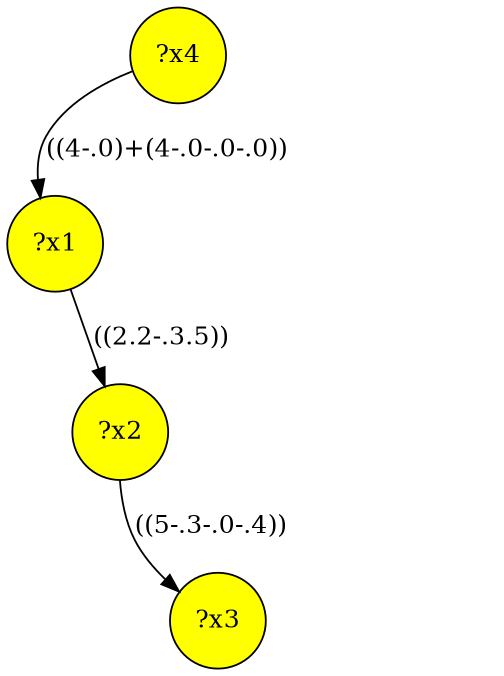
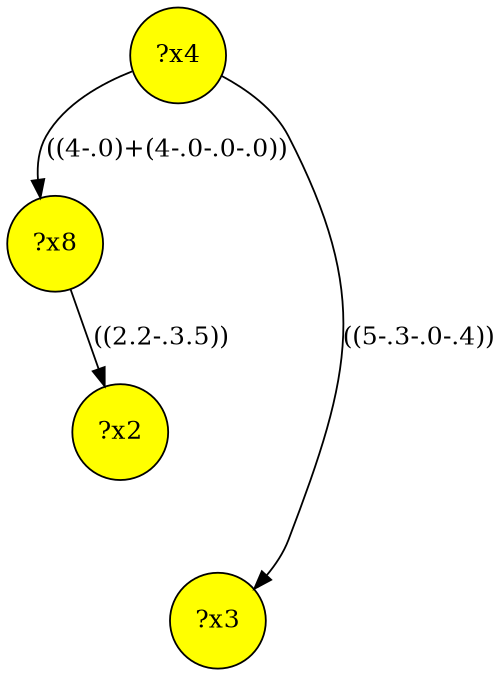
(55, 244) -> (55, 244)
(132, 535) -> (342, 313)
